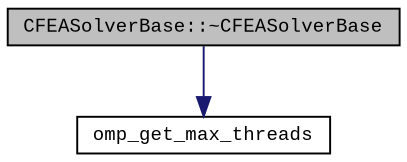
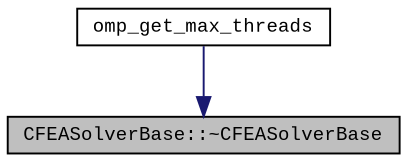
(204, 71) -> (204, 71)
